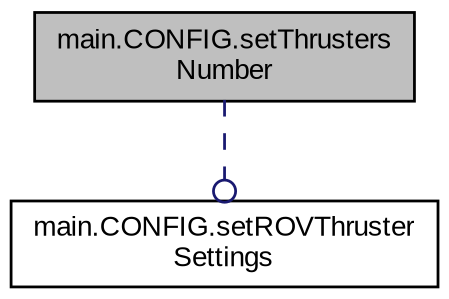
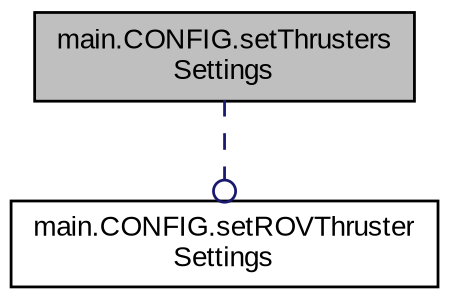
(225, 57) -> (225, 57)
